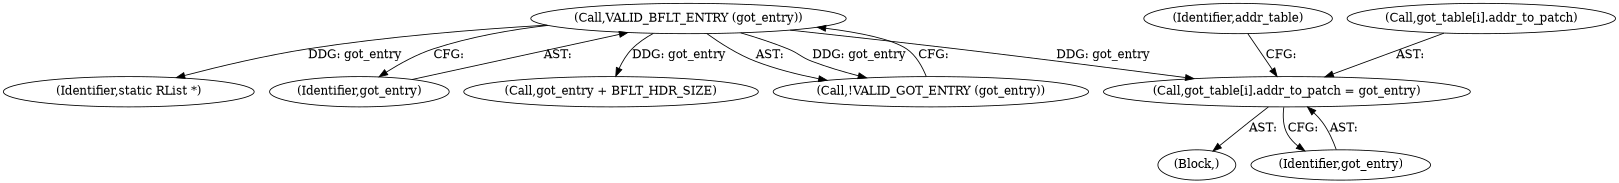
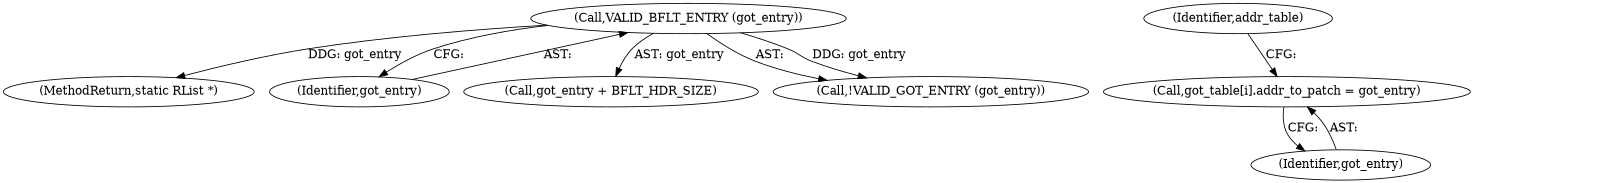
(1481, 19) -> none
(906, 48) -> none
(988, 53) -> none
(679, 55) -> (679, 55)
(129, 92) -> (129, 92)
(1197, 165) -> none
